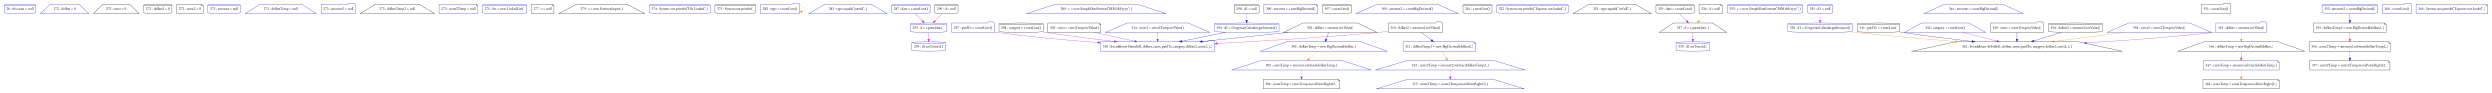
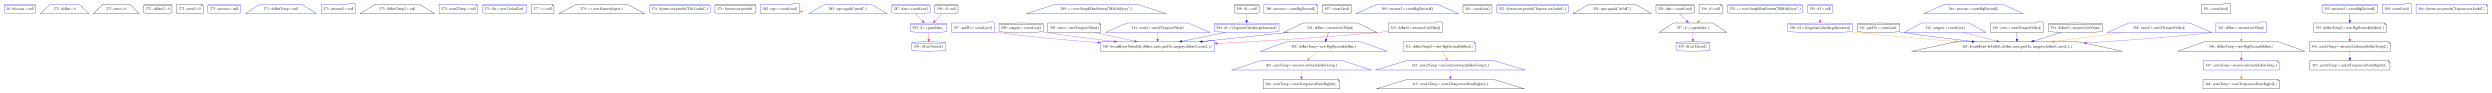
(1426, 36) -> none
(1314, 55) -> (1314, 55)
(1450, 84) -> (1450, 84)
